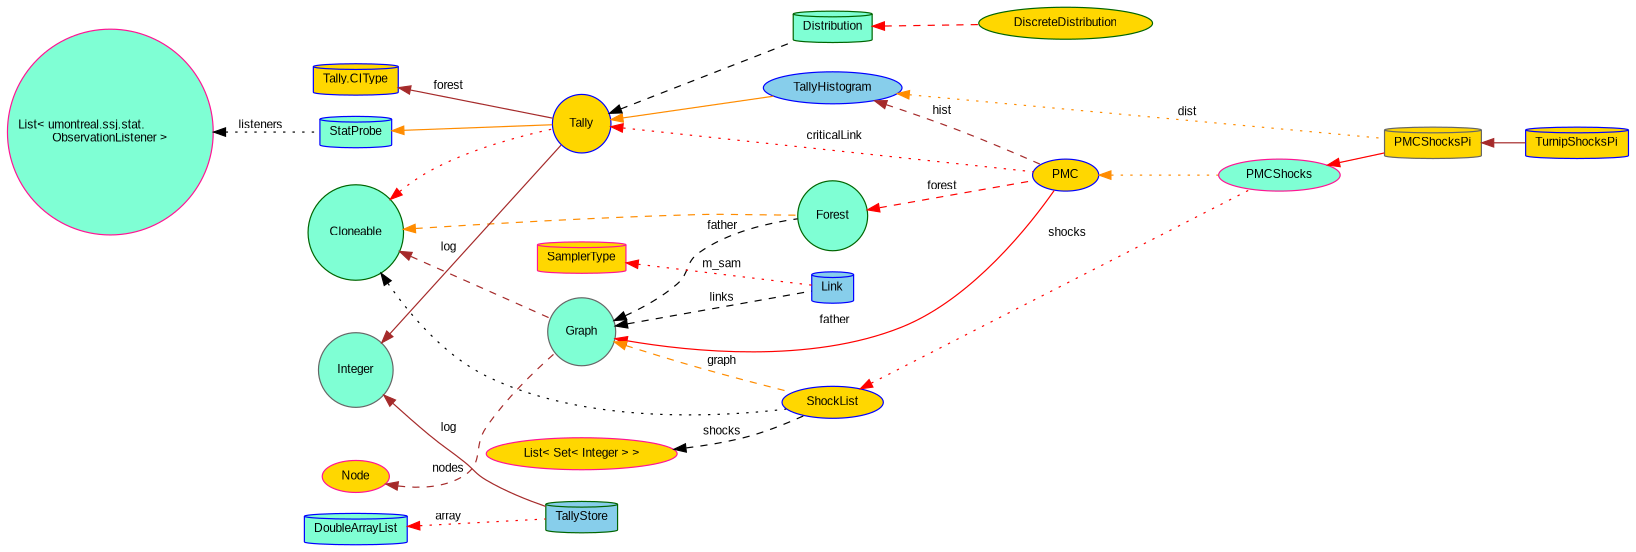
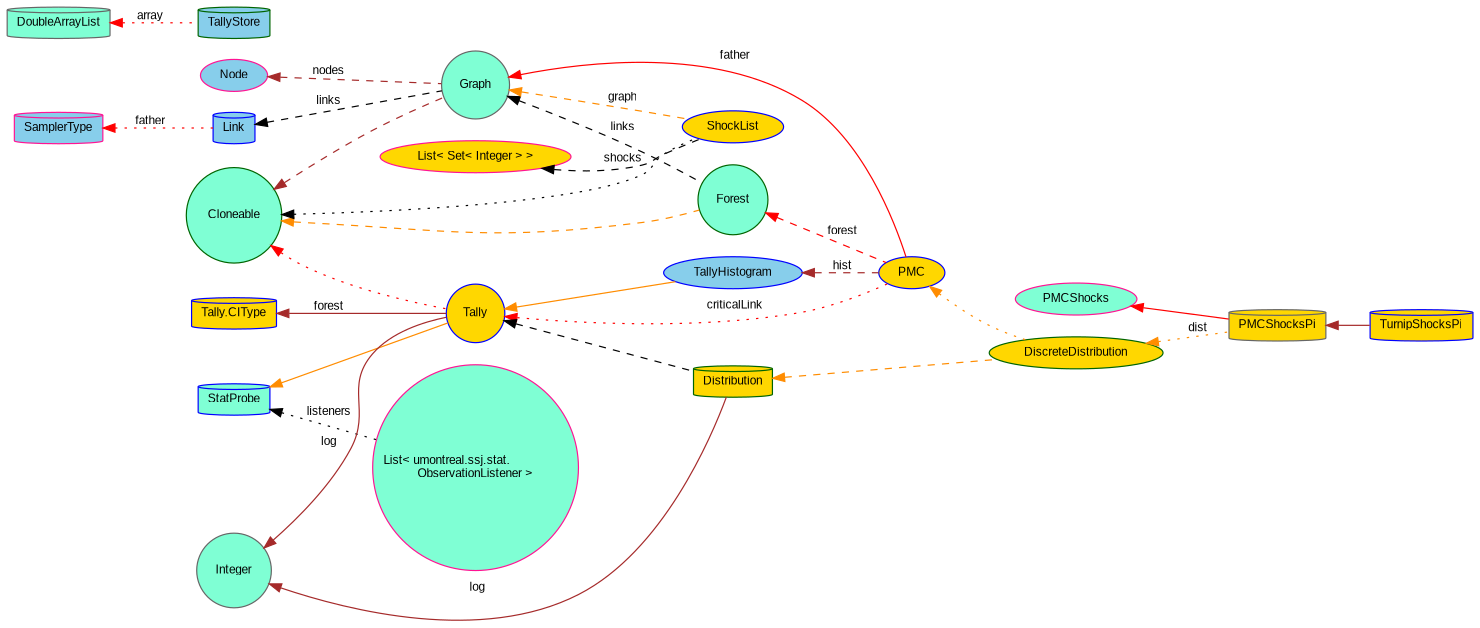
(932, 25) -> (891, 368)
(833, 27) -> (733, 382)
(1147, 117) -> (1194, 337)
(273, 132) -> (329, 426)
(1165, 175) -> (980, 321)
(720, 226) -> (621, 127)
(582, 258) -> (59, 128)
(720, 264) -> (148, 121)
(1061, 286) -> none
(720, 307) -> (354, 107)
(465, 462) -> (554, 604)
(356, 476) -> (234, 75)
(356, 529) -> (59, 23)
